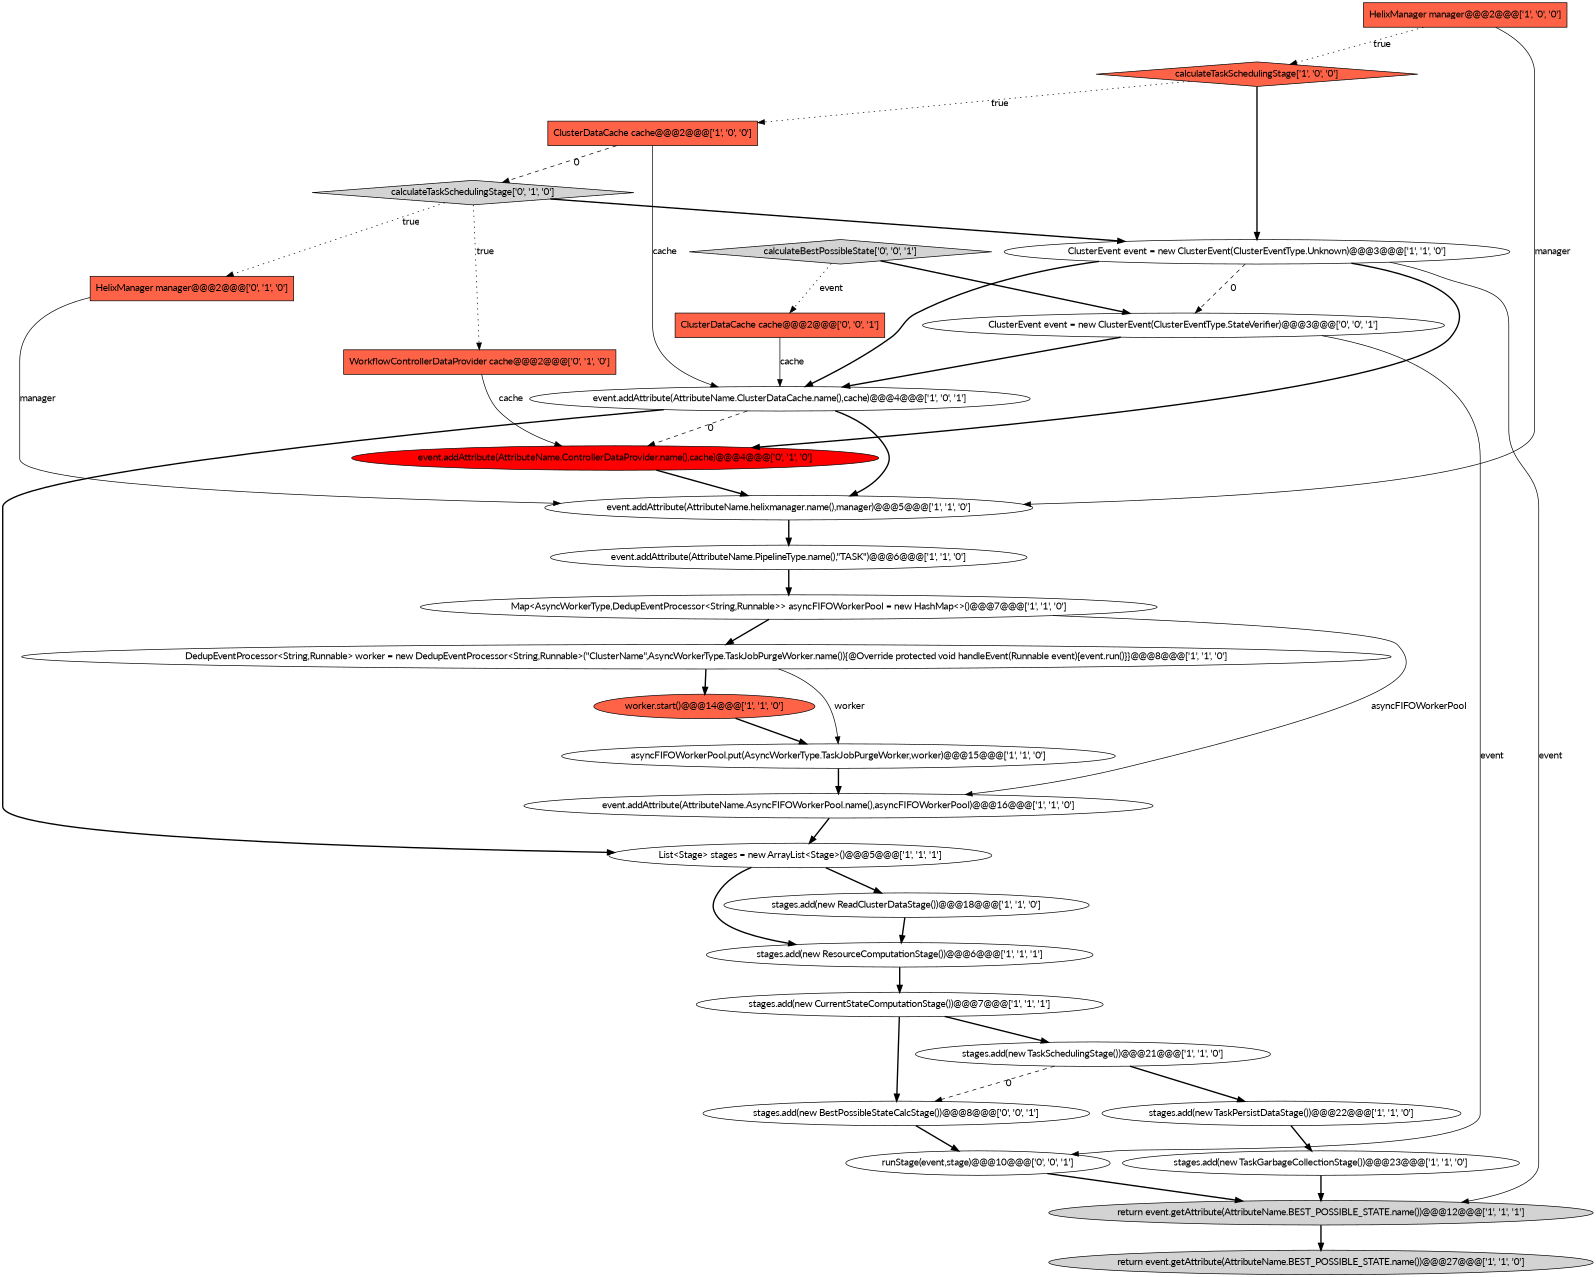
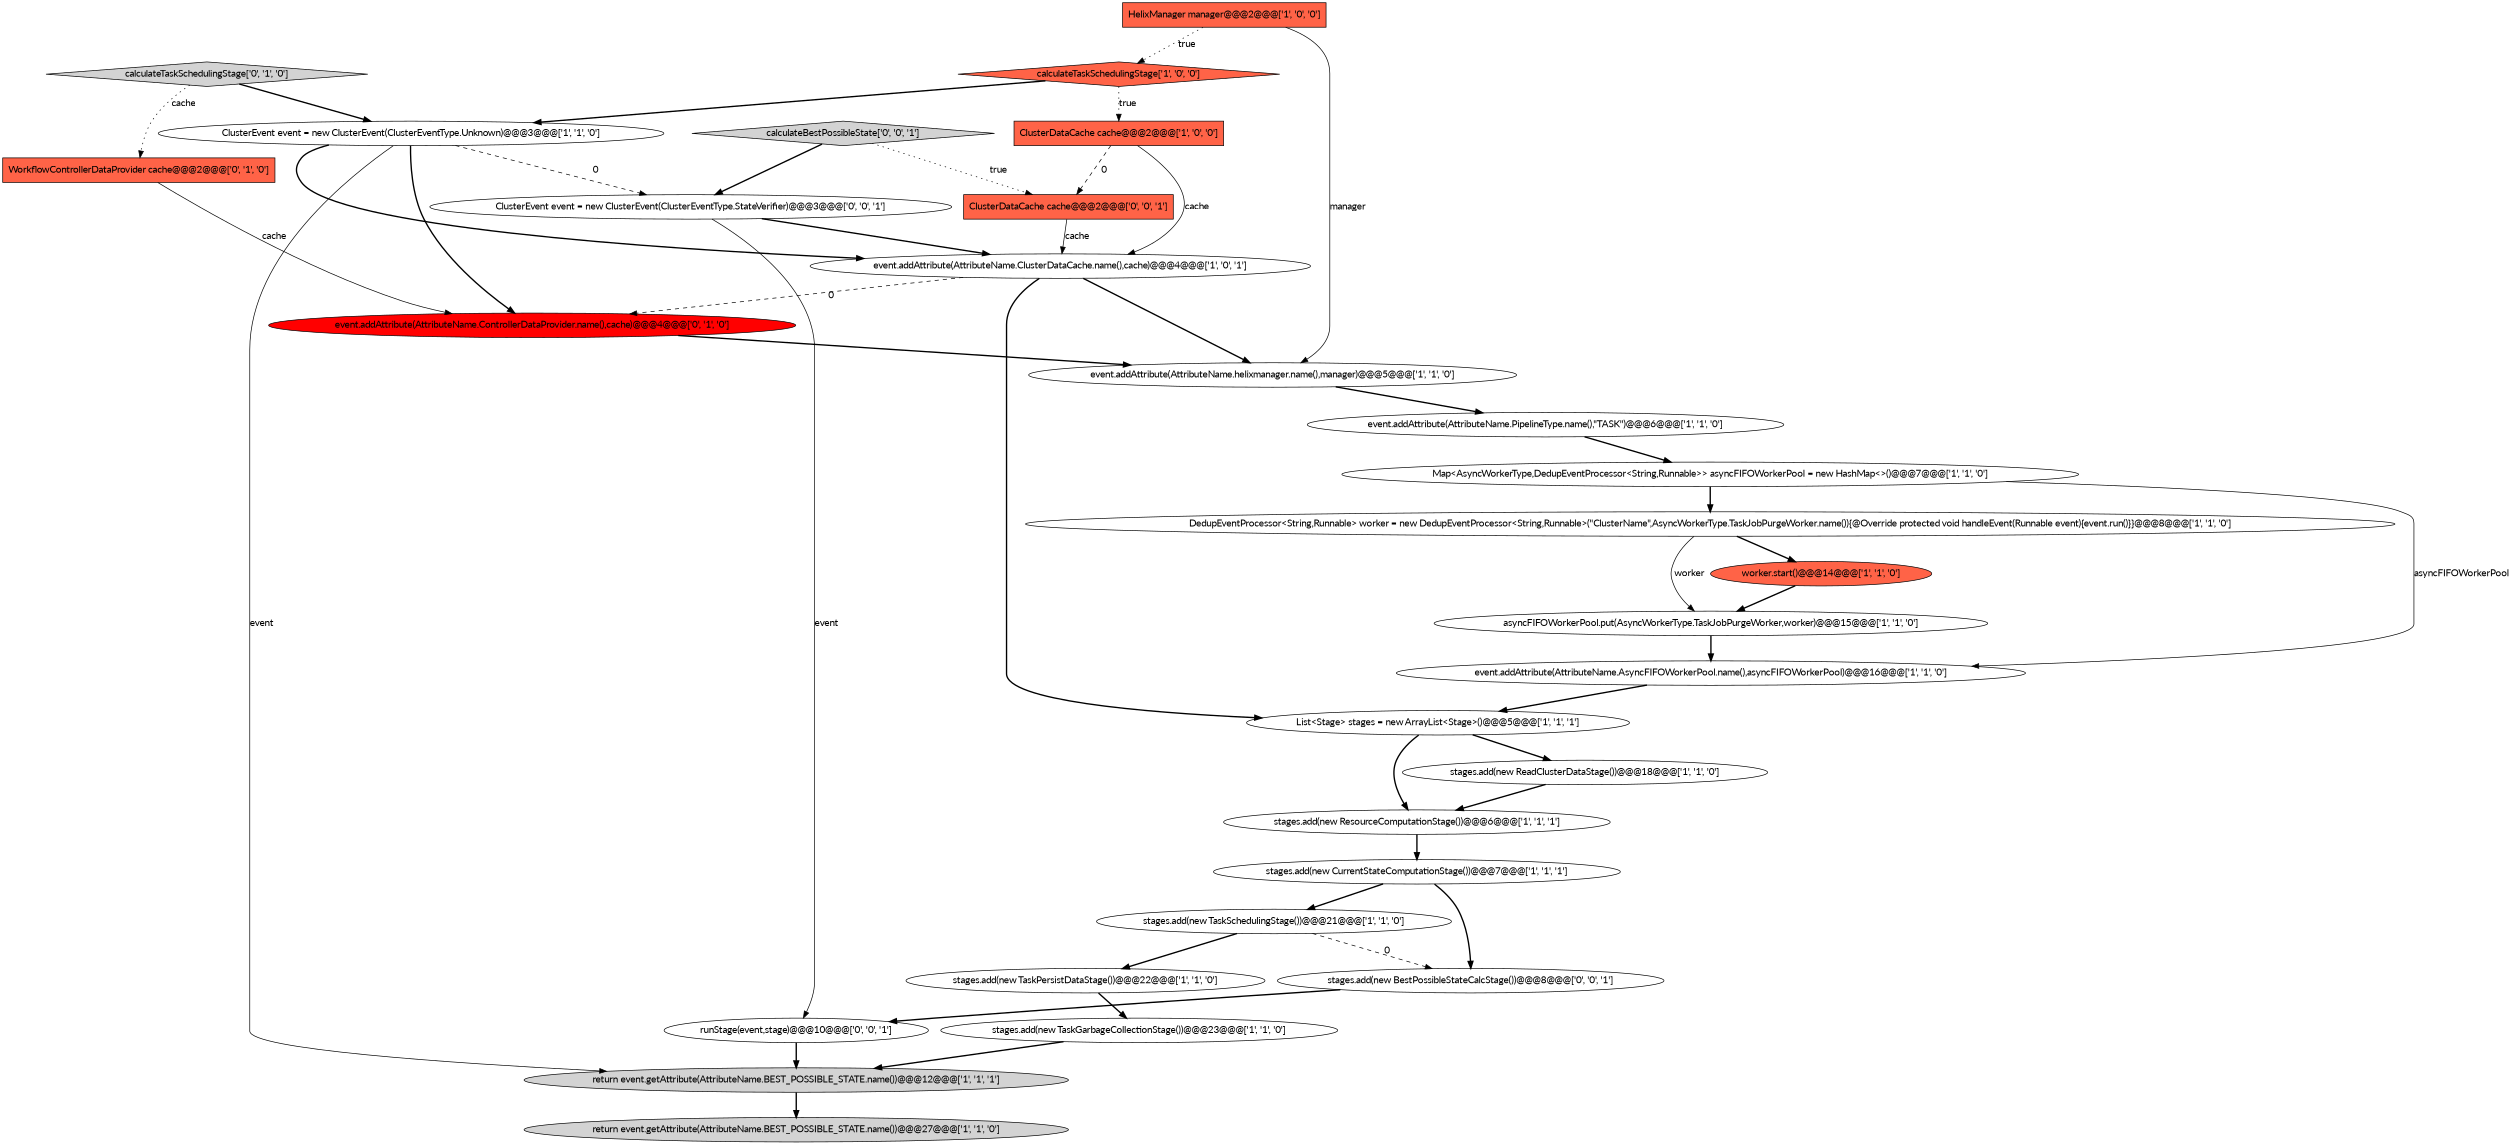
(563, 163) -> (1096, 167)
(485, 252) -> (184, 104)
(192, 289) -> none
(831, 289) -> (998, 170)
